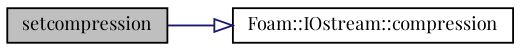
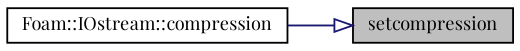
(191, 25) -> (311, 25)
